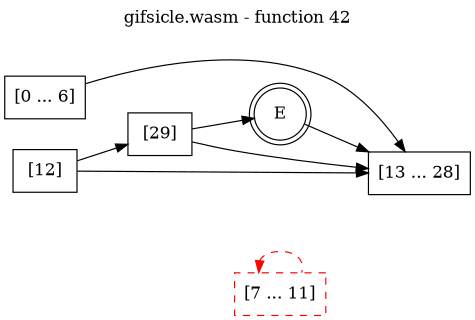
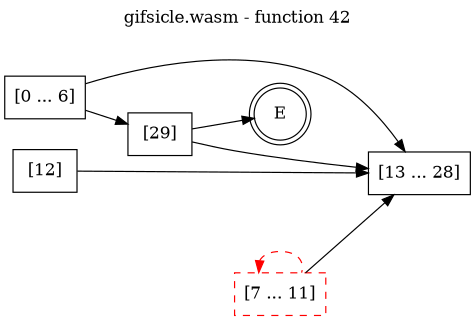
(331, 136) -> (345, 238)
(97, 154) -> (101, 115)
